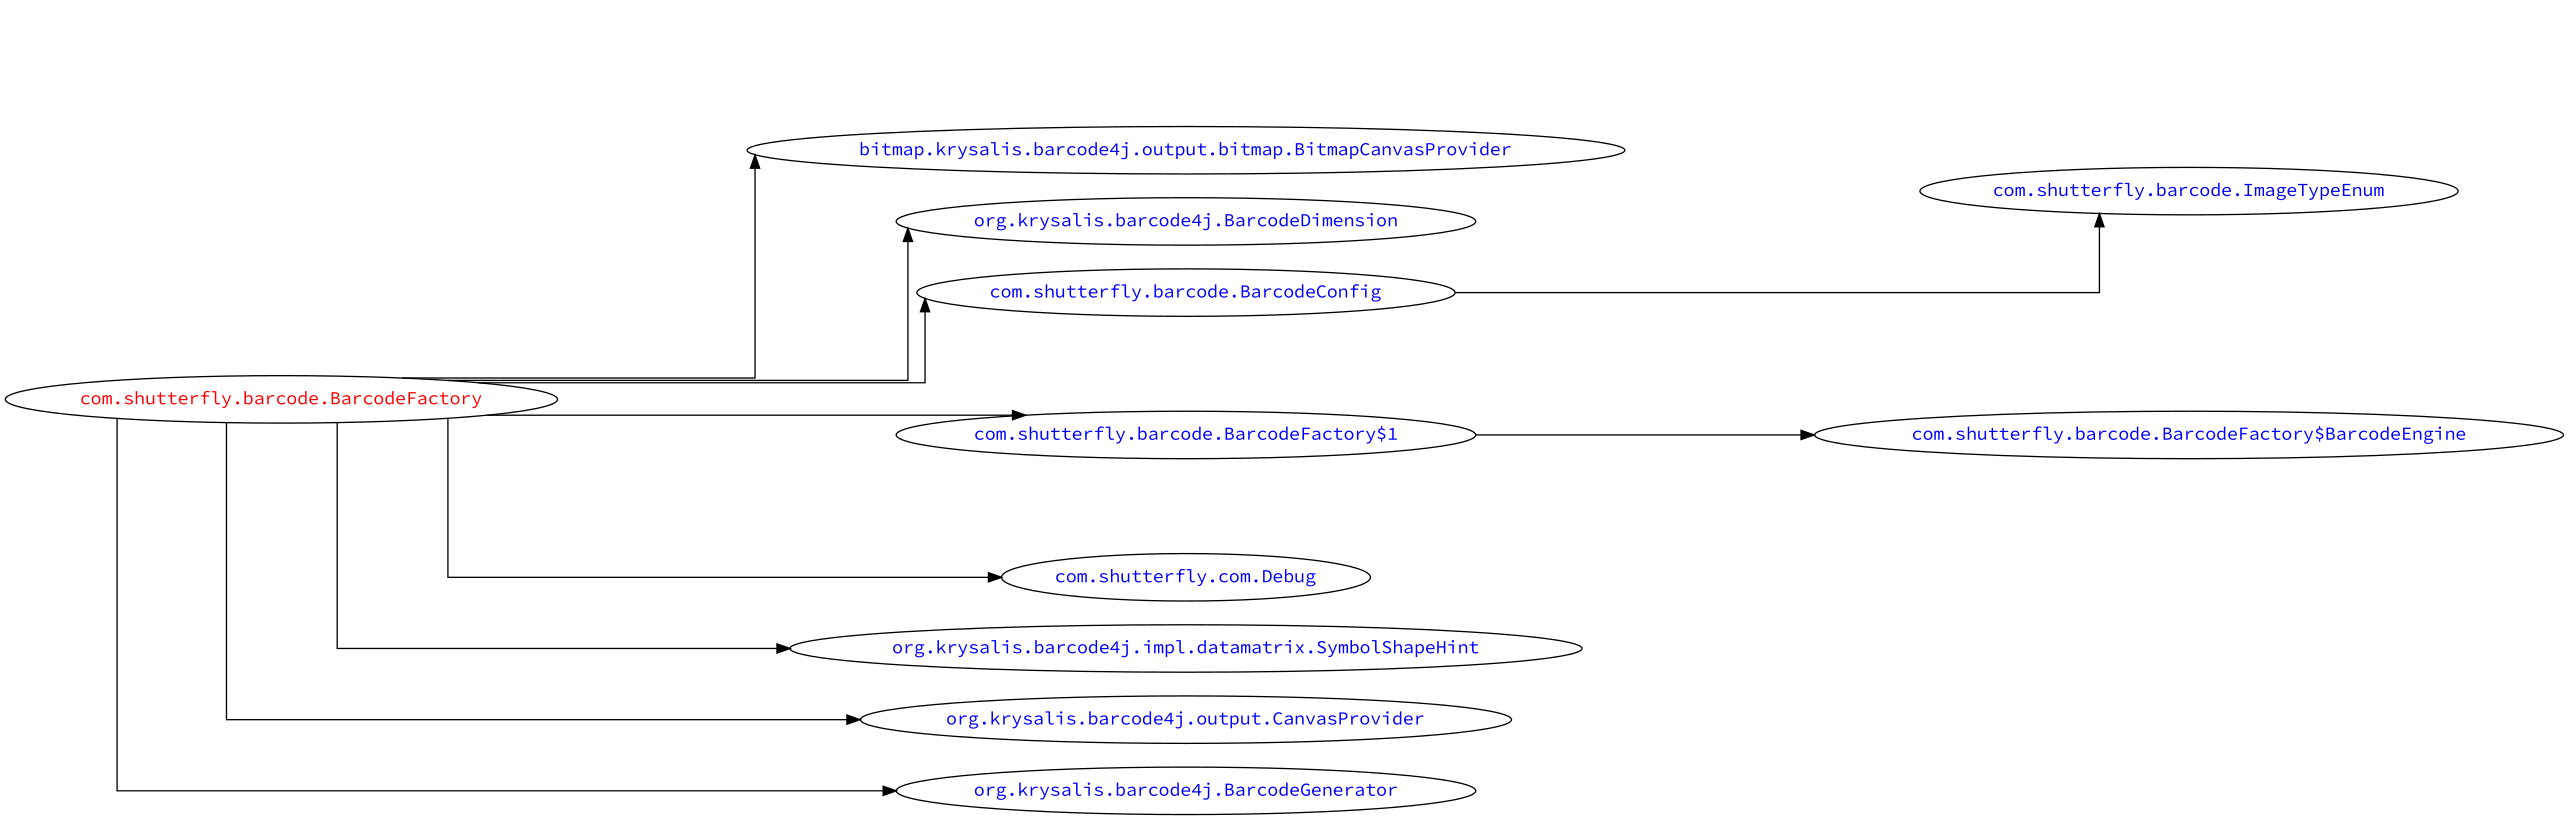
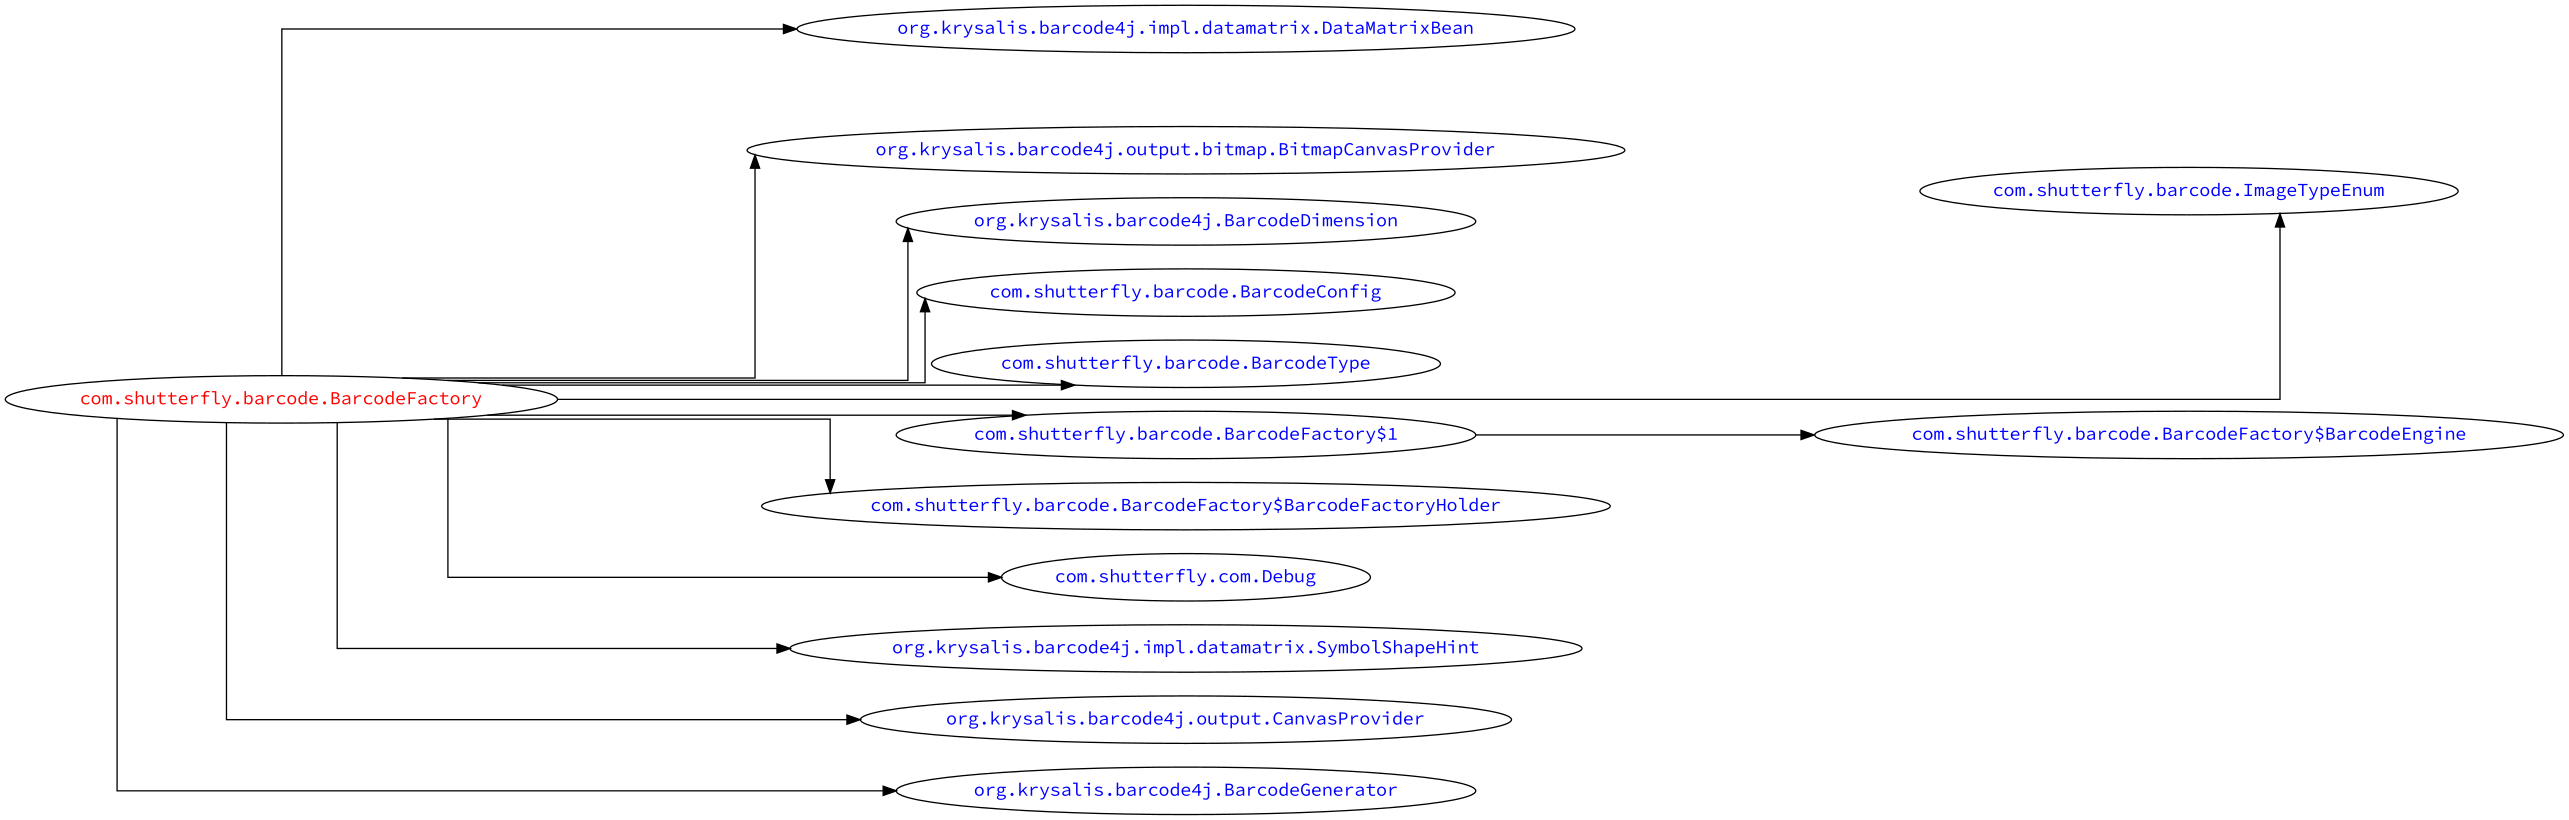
none -> (1186, 29)
(1186, 150) -> (1186, 150)
(1810, 293) -> (1505, 399)
none -> (1186, 364)
none -> (1186, 506)
